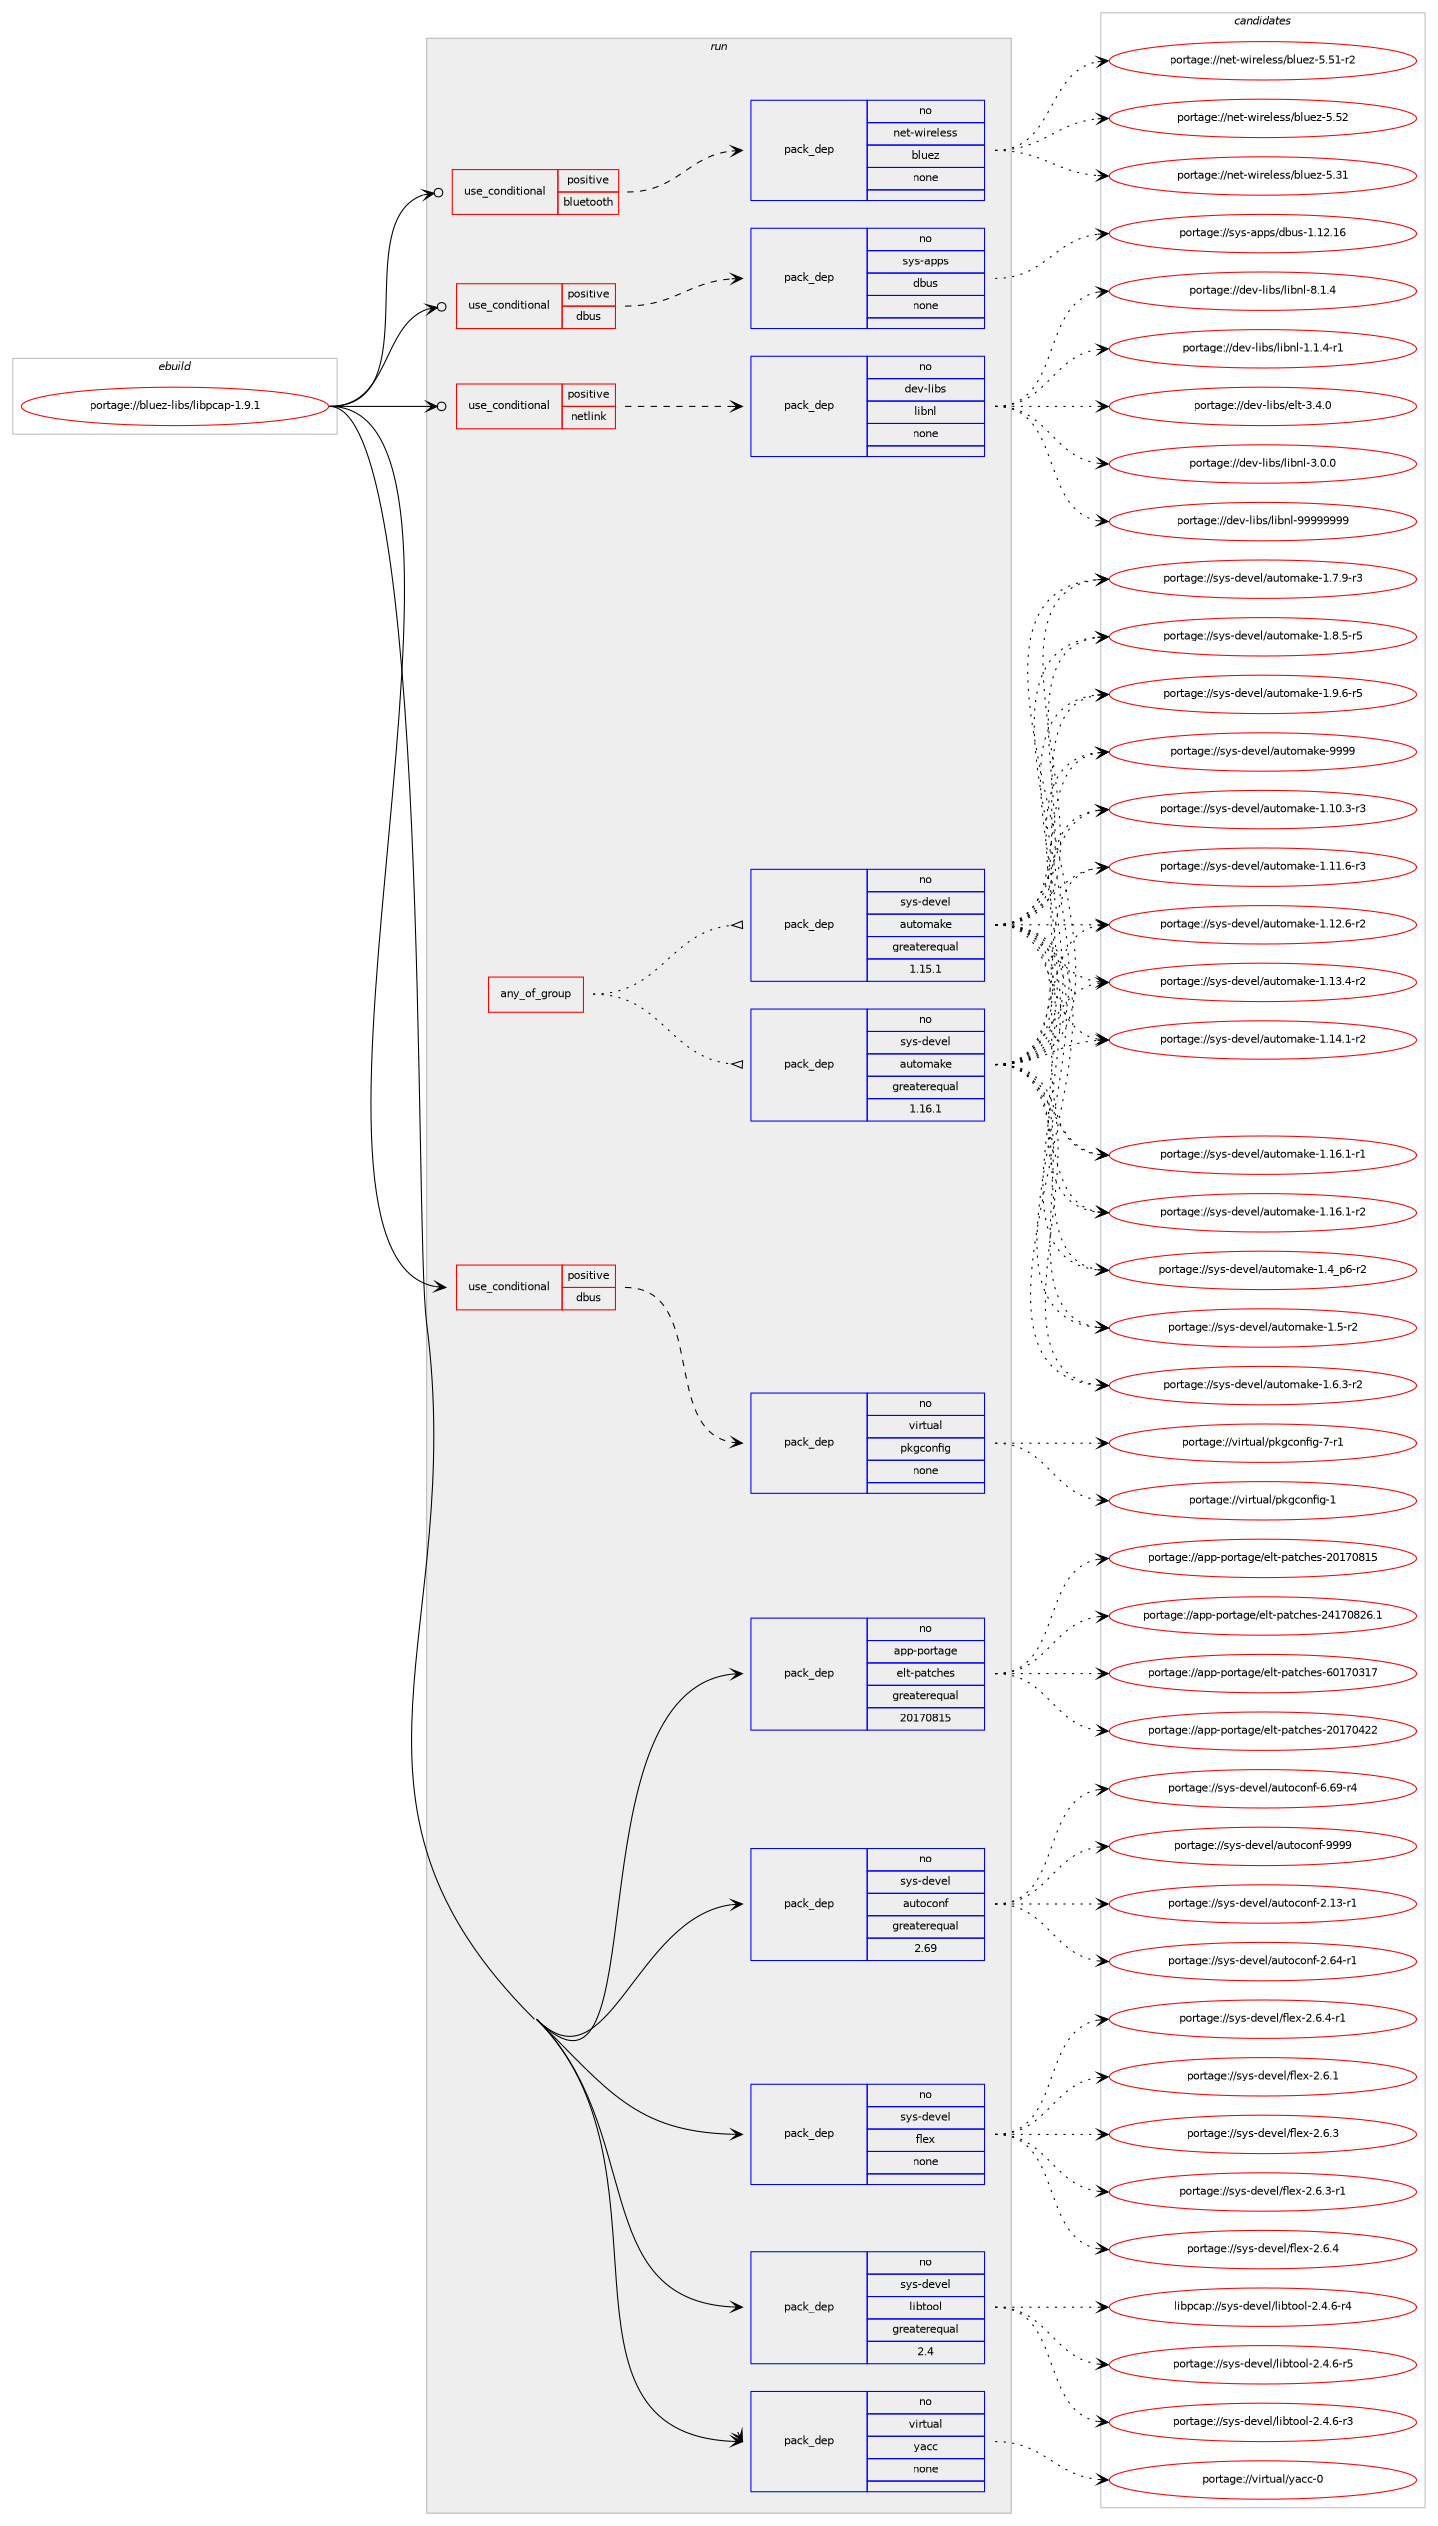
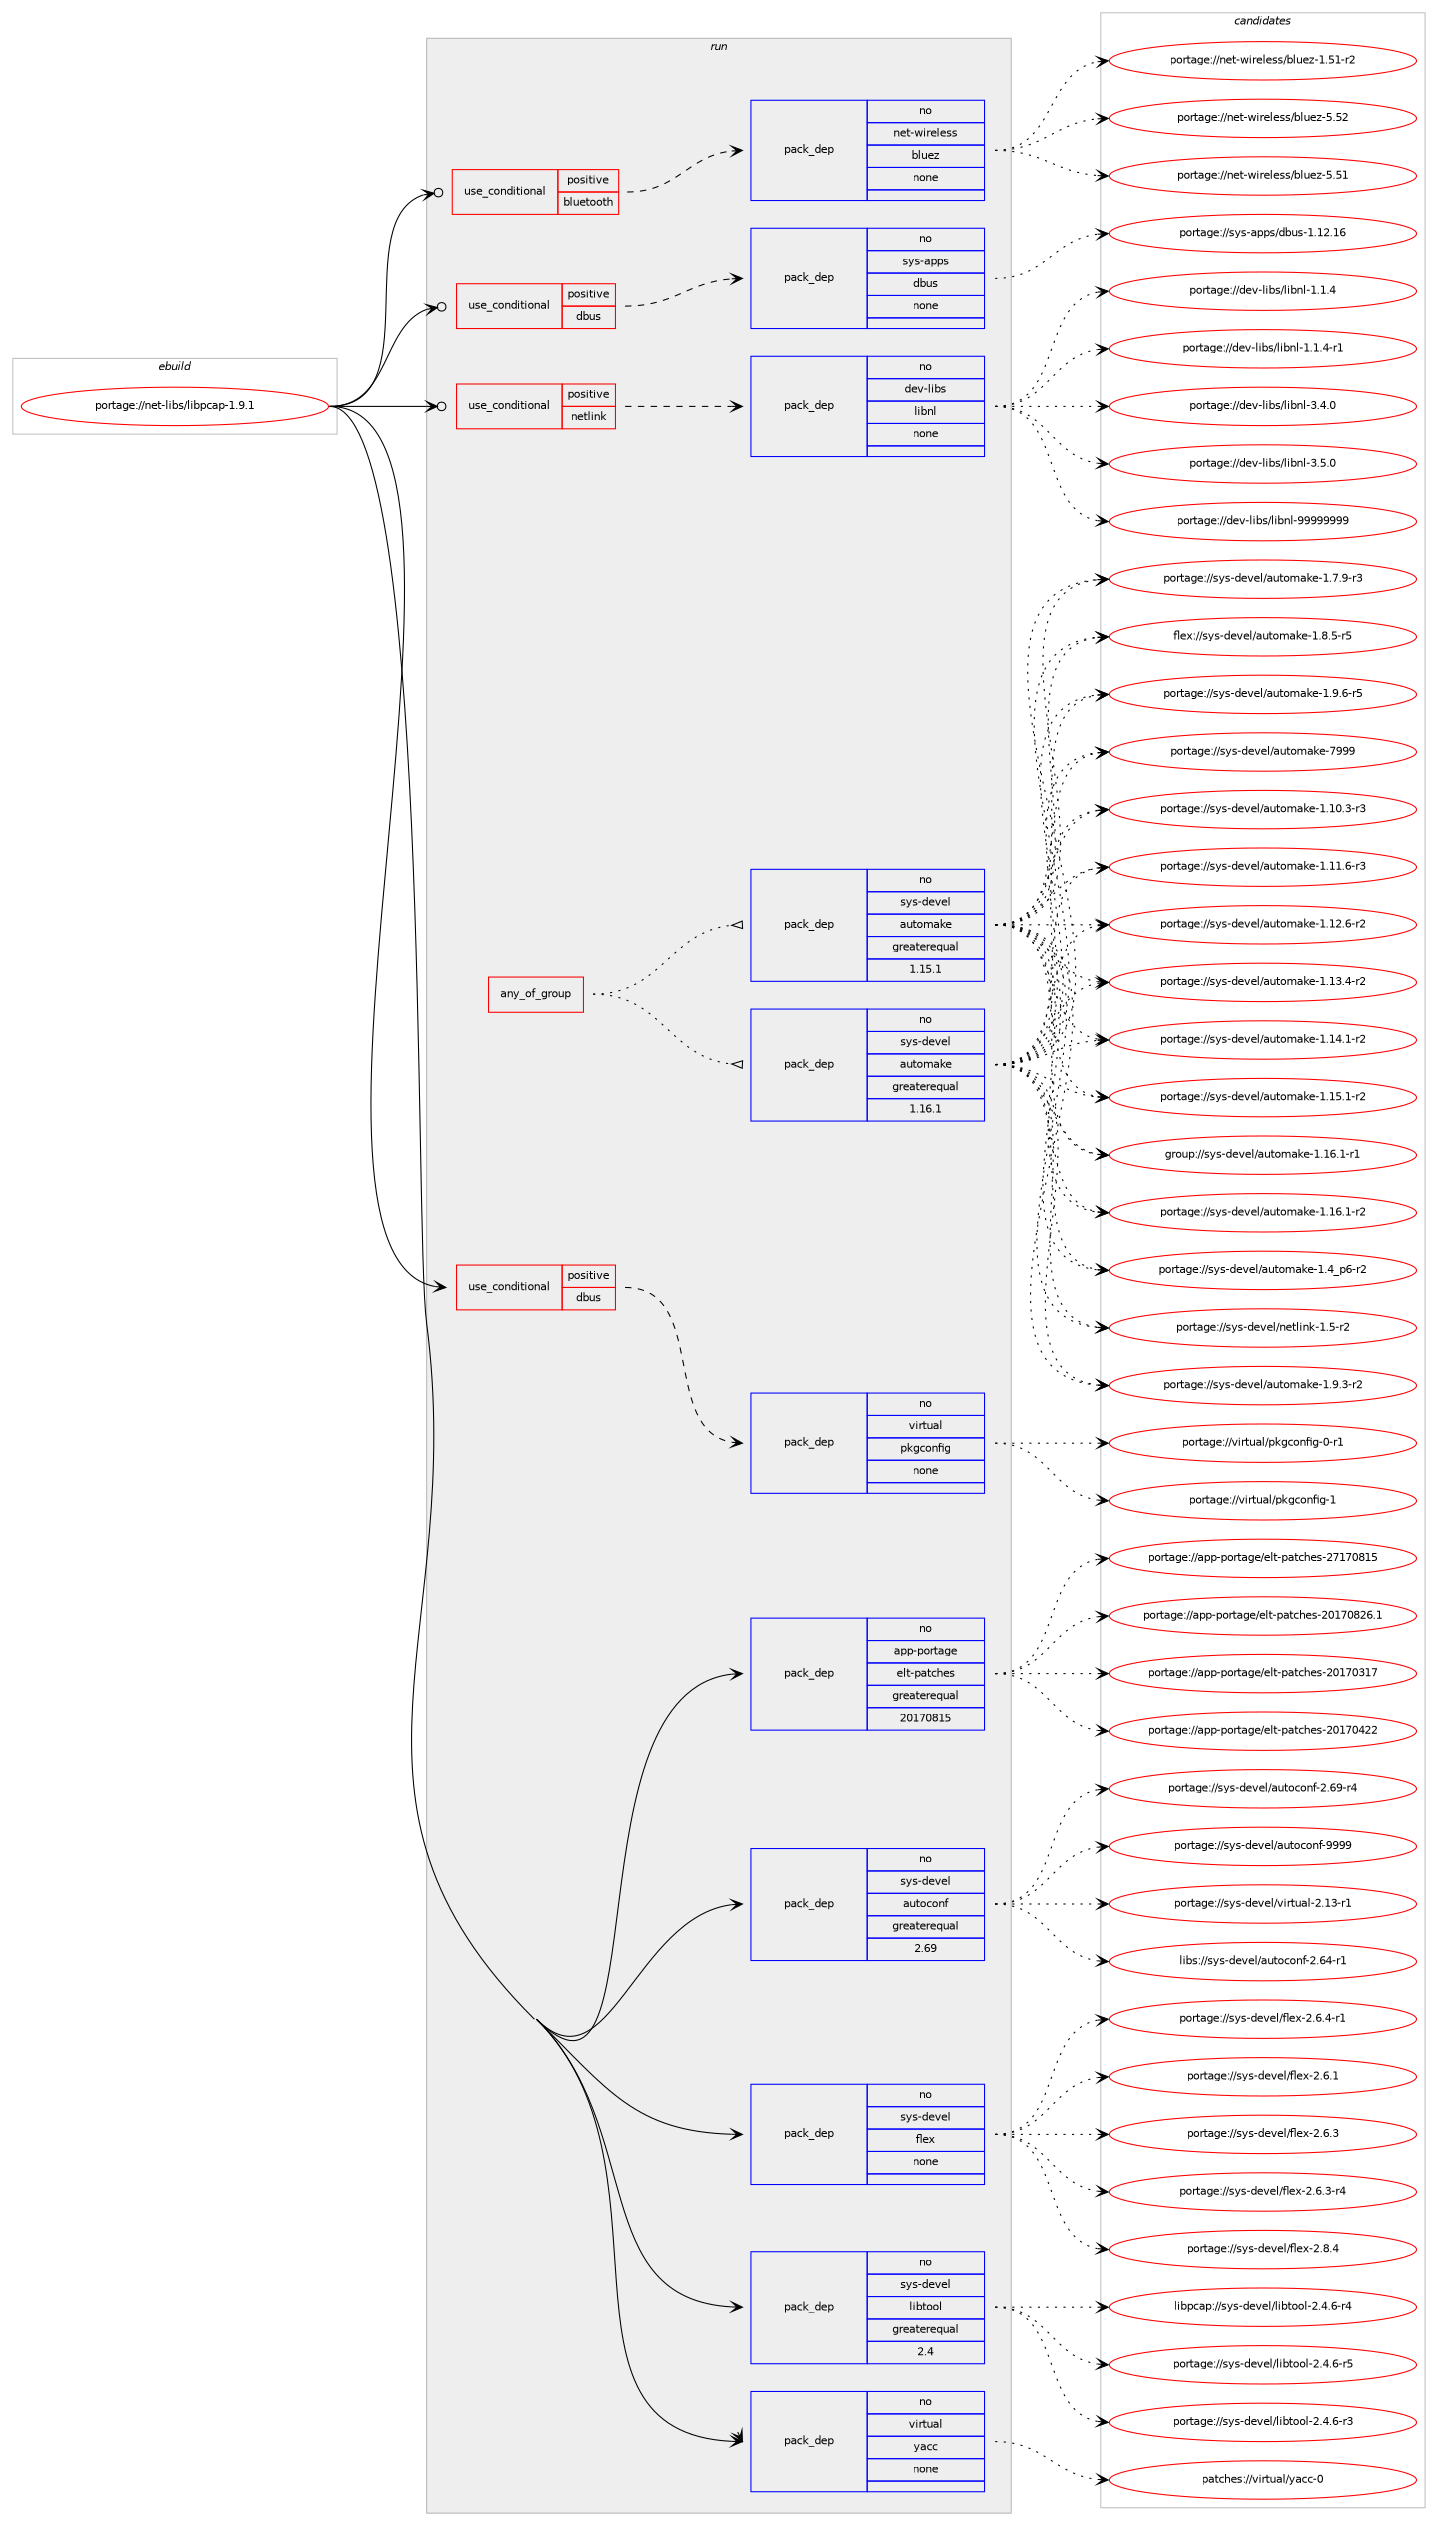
(1263, 61) -> (1263, 61)
(1263, 176) -> (1263, 176)
(1263, 291) -> (1263, 291)
(175, 406) -> (175, 406)
(1263, 406) -> (1263, 406)
(1263, 464) -> (1263, 464)
(1263, 637) -> (1263, 637)
(1263, 752) -> (1263, 752)
none -> (1263, 1098)
(1263, 1155) -> (1263, 1155)
(1263, 1328) -> (1263, 1328)
(1263, 1386) -> (1263, 1386)
(1263, 1443) -> (1263, 1443)
(1263, 1558) -> (1263, 1558)
(1263, 1616) -> (1263, 1616)
(1263, 1674) -> (1263, 1674)
(1263, 1789) -> (1263, 1789)
(1263, 1904) -> (1263, 1904)
(1263, 1962) -> (1263, 1962)
(1263, 2192) -> (1263, 2192)
(1263, 2250) -> (1263, 2250)
(1263, 2480) -> (1263, 2480)
